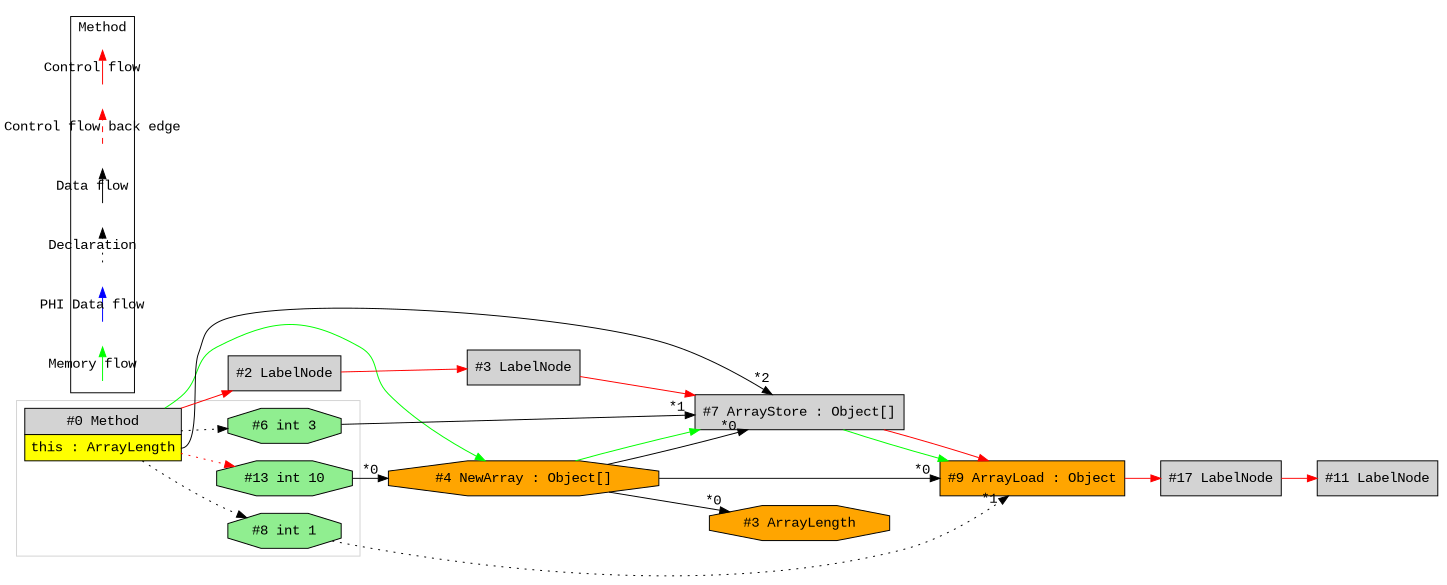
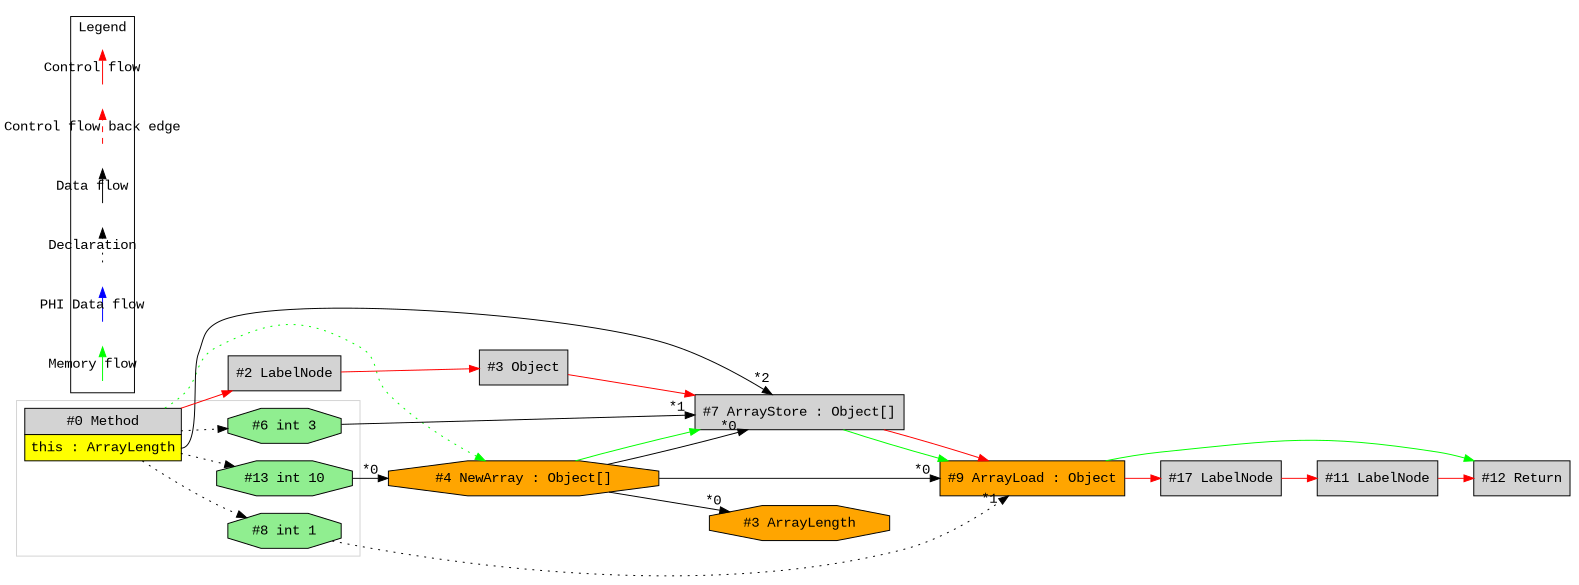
(103, 28) -> (103, 28)
(329, 332) -> (329, 332)
(524, 368) -> (524, 368)
(203, 459) -> (203, 459)
none -> (1522, 478)
